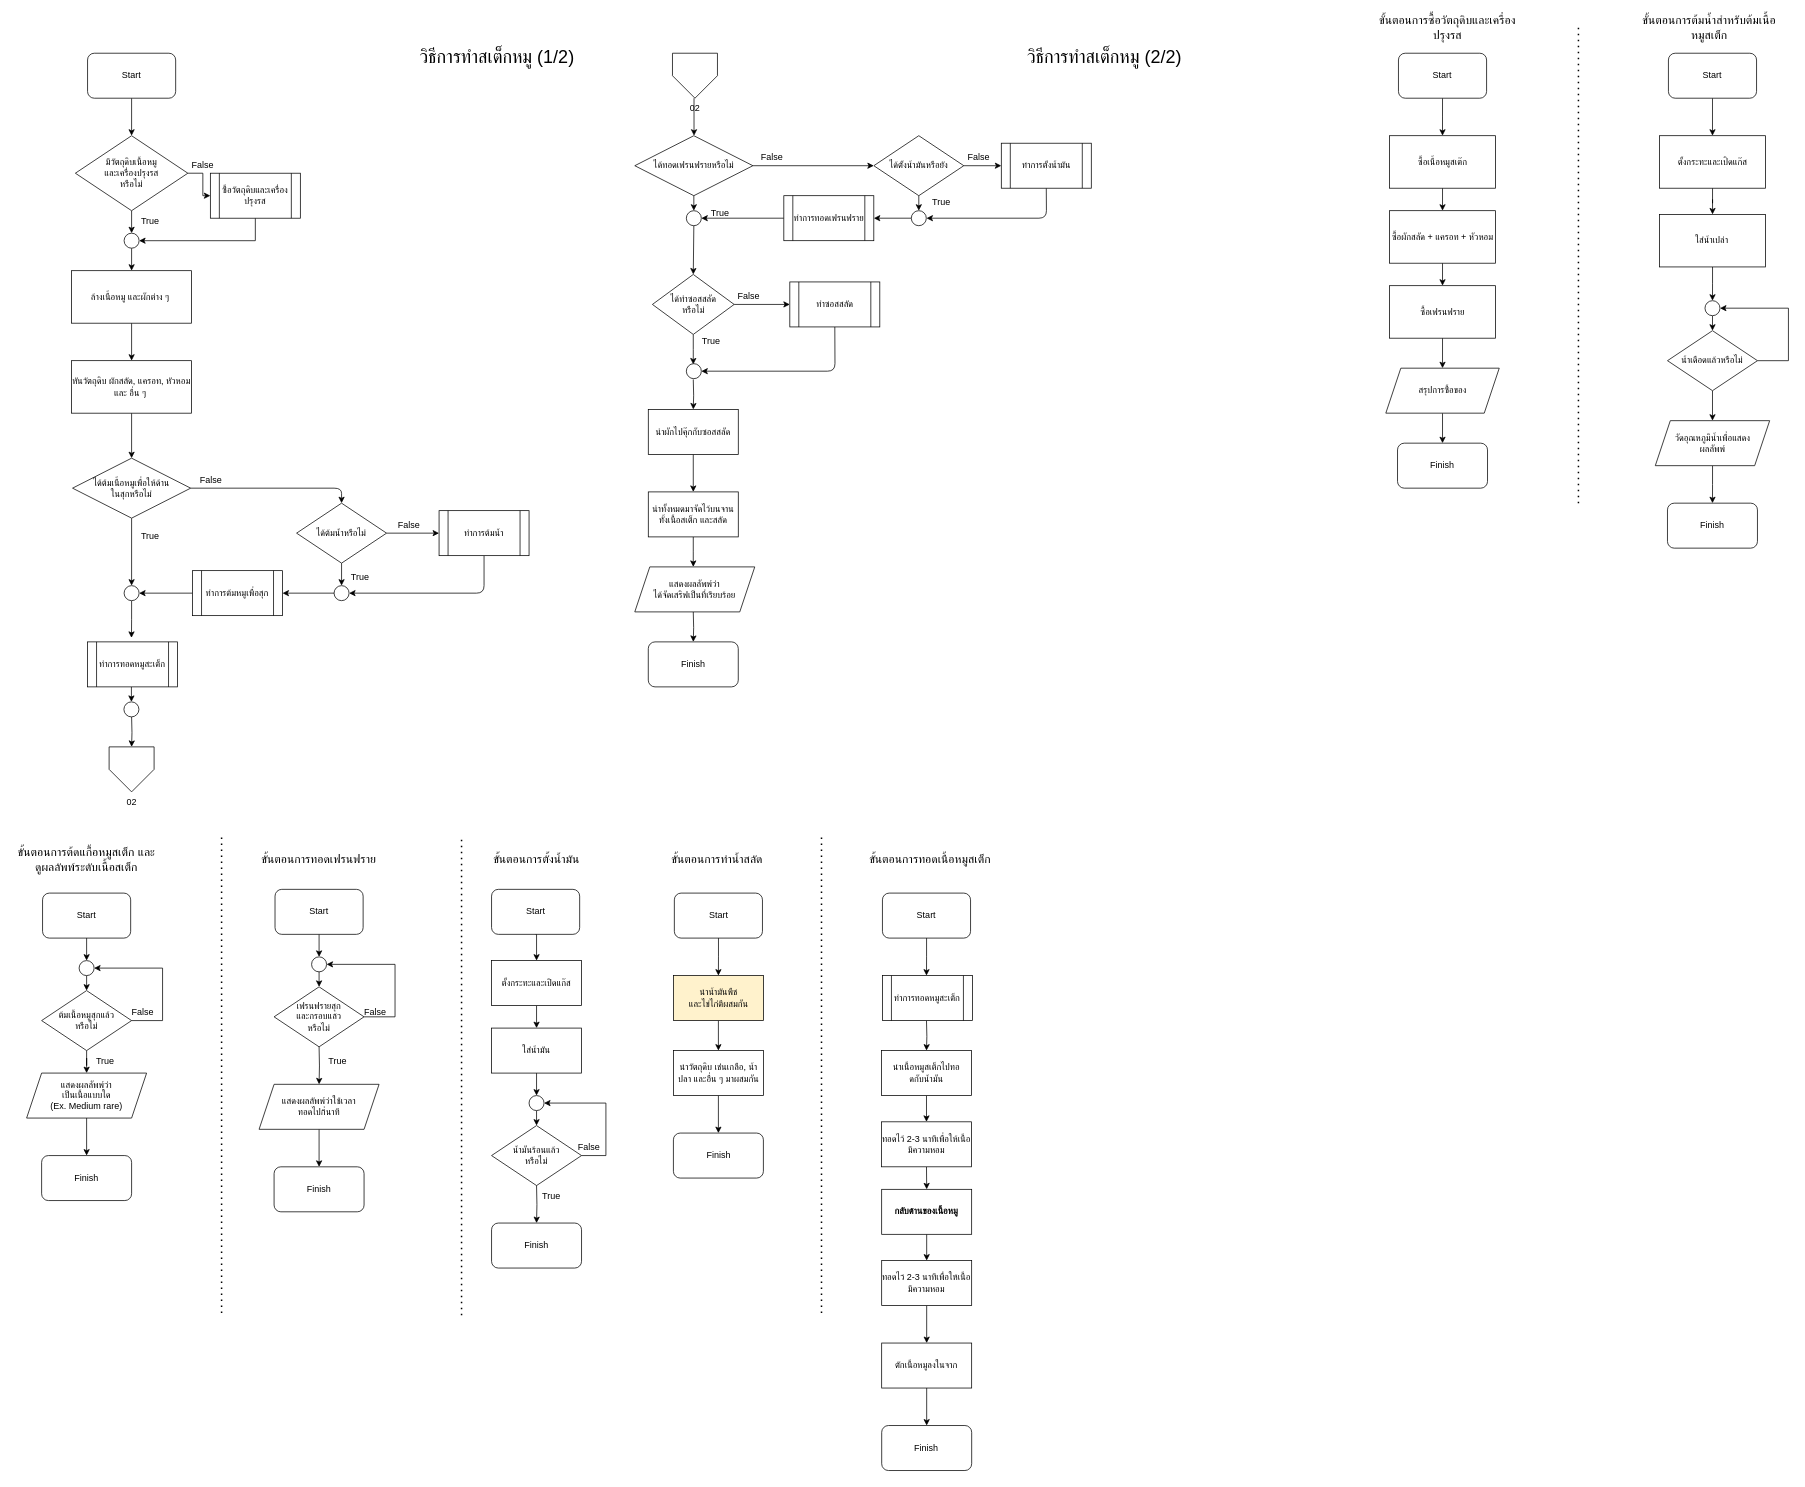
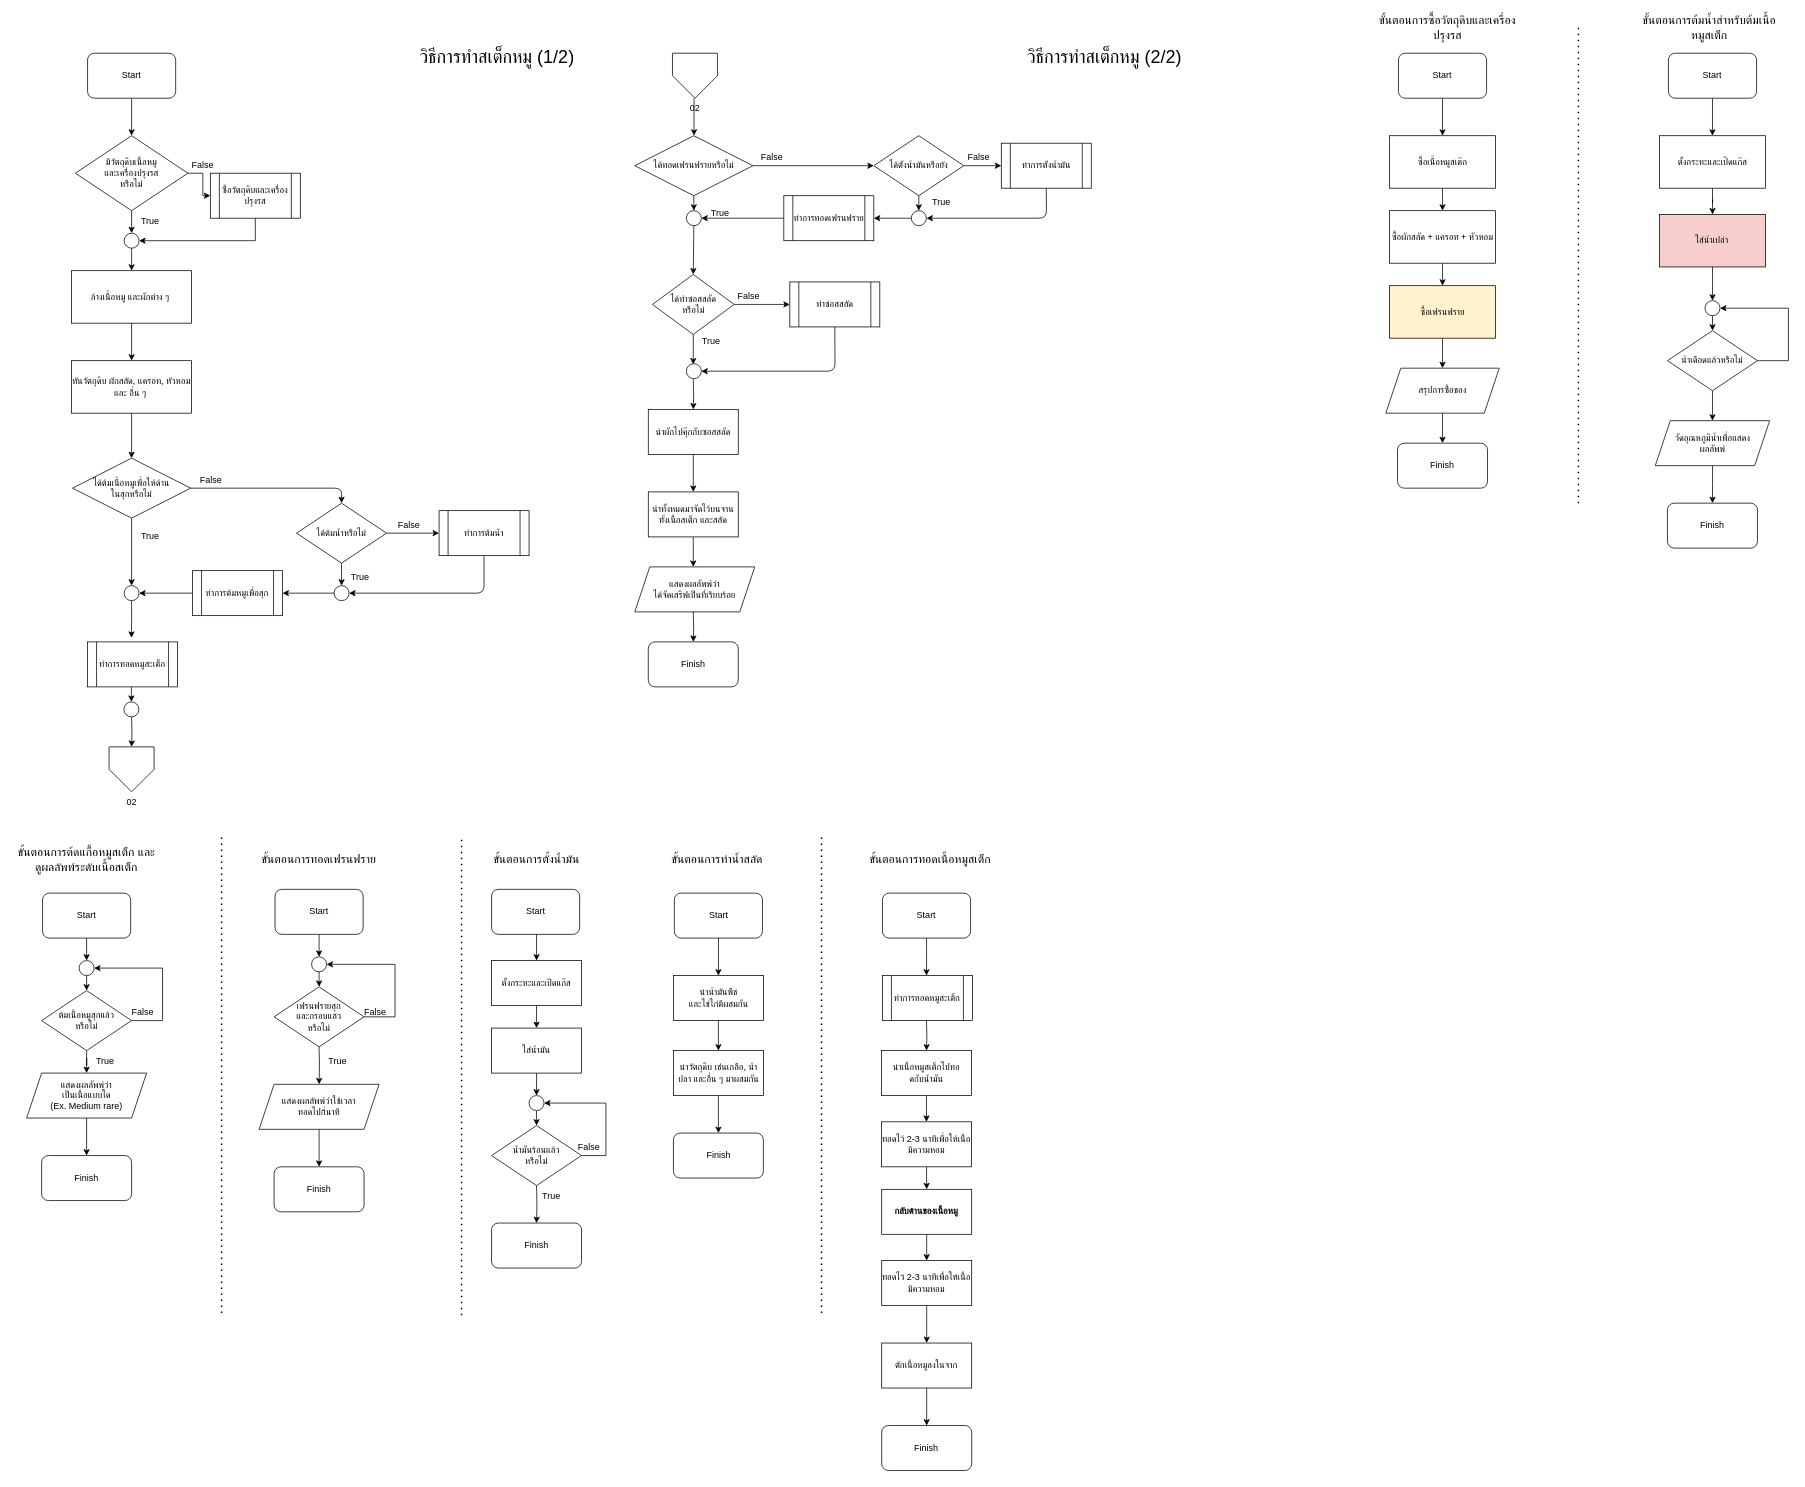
(1713, 240) -> (1713, 240)
(1443, 312) -> (1443, 312)
(719, 998) -> (719, 998)
